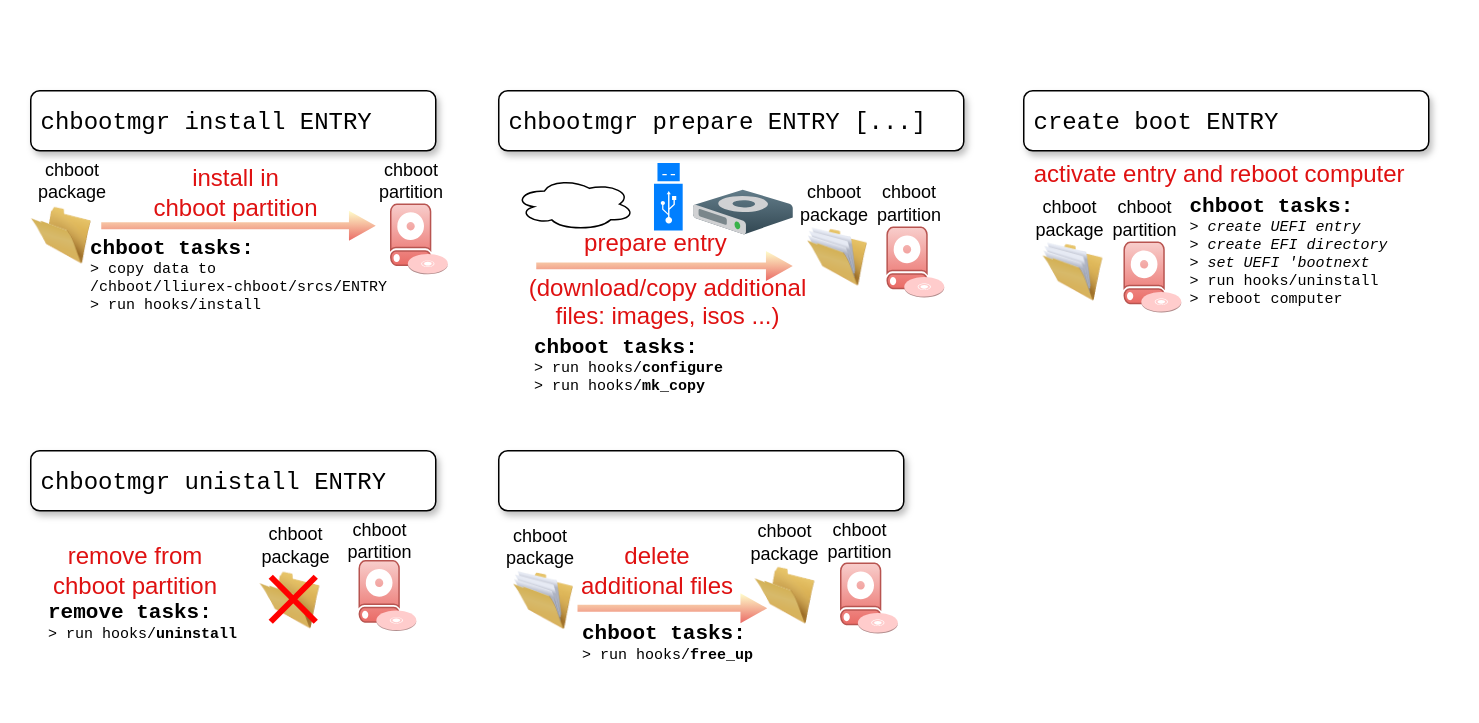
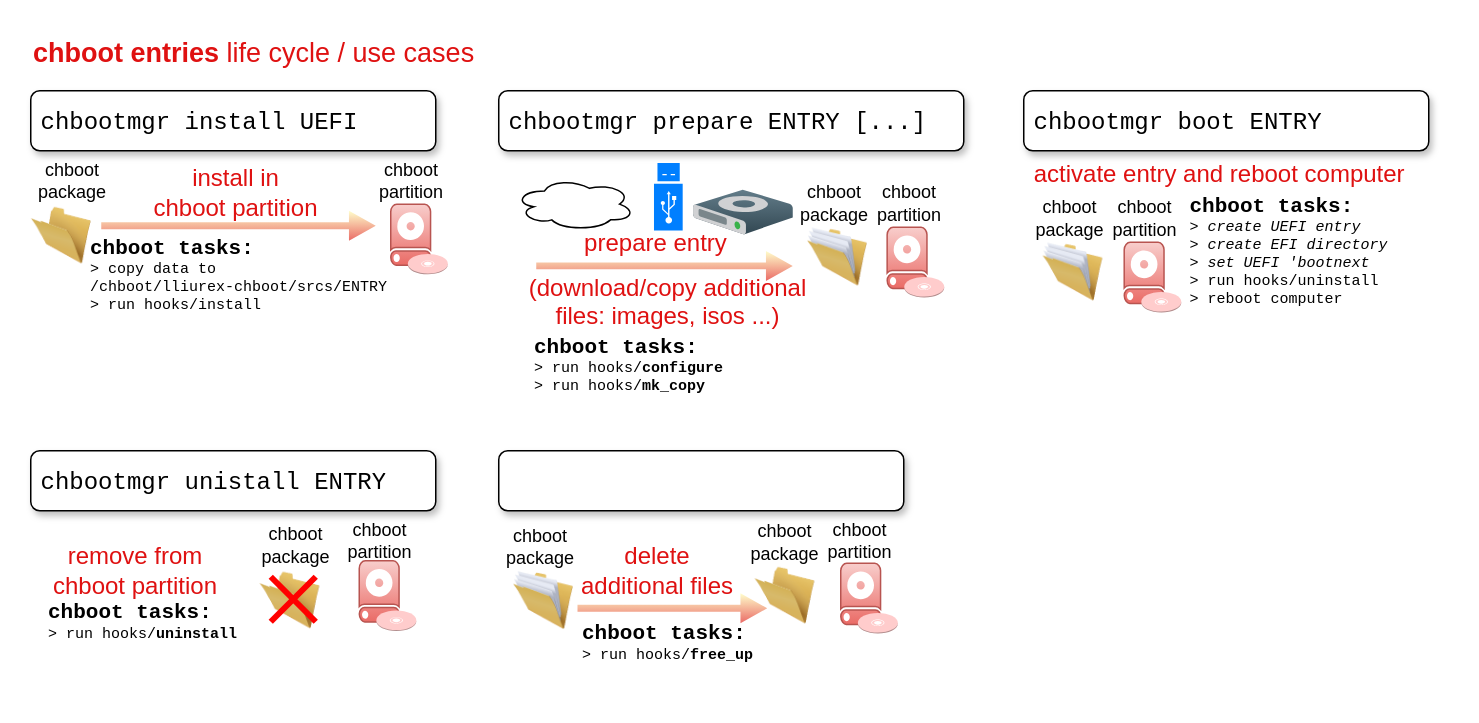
none -> (265, 53)
(128, 119) -> (124, 119)
(1102, 119) -> (1114, 119)
(127, 619) -> (127, 619)
